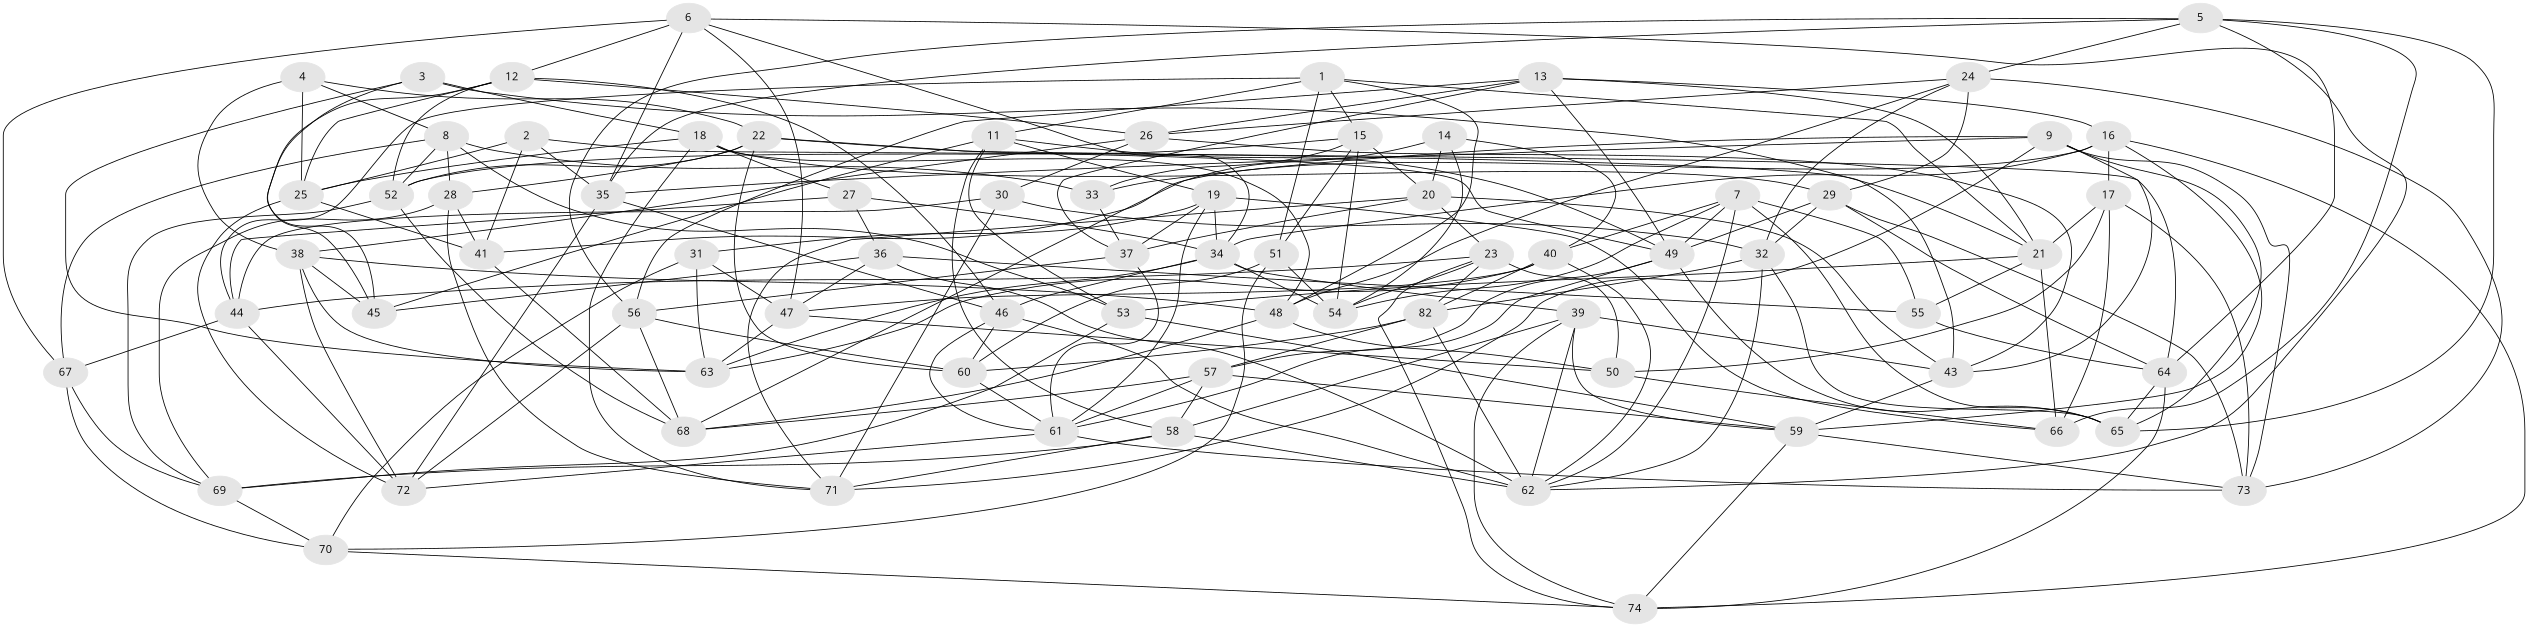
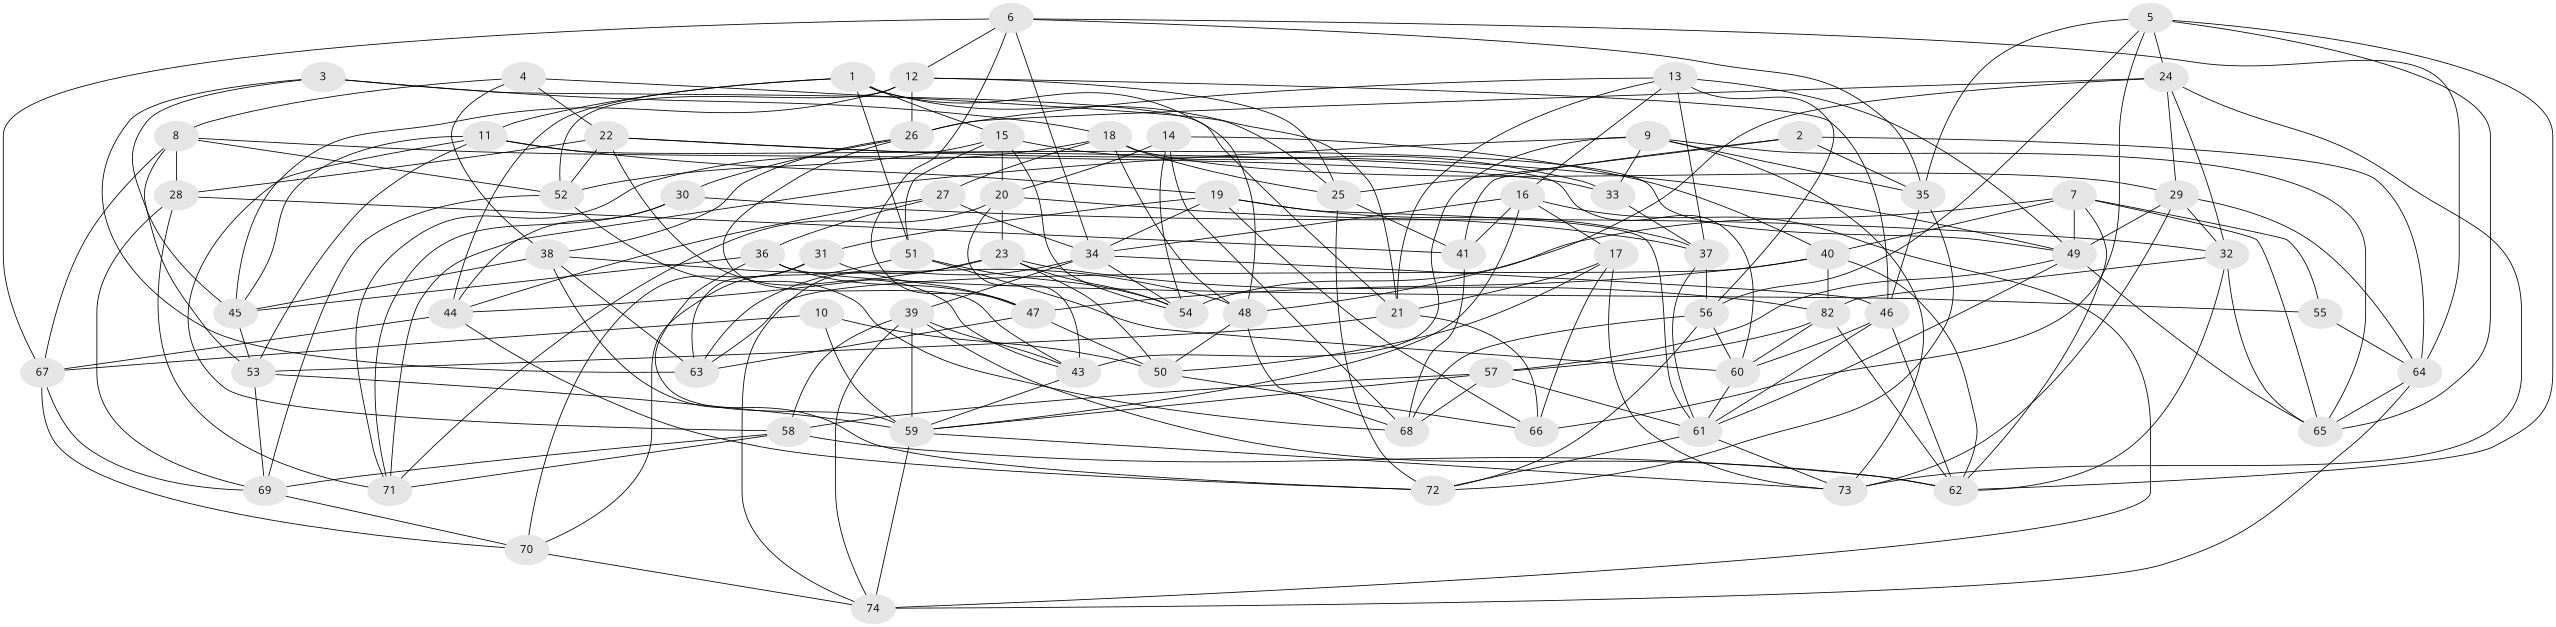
(1985, 281) -> none
none -> (822, 314)
none -> (246, 348)
(1227, 354) -> (669, 389)
